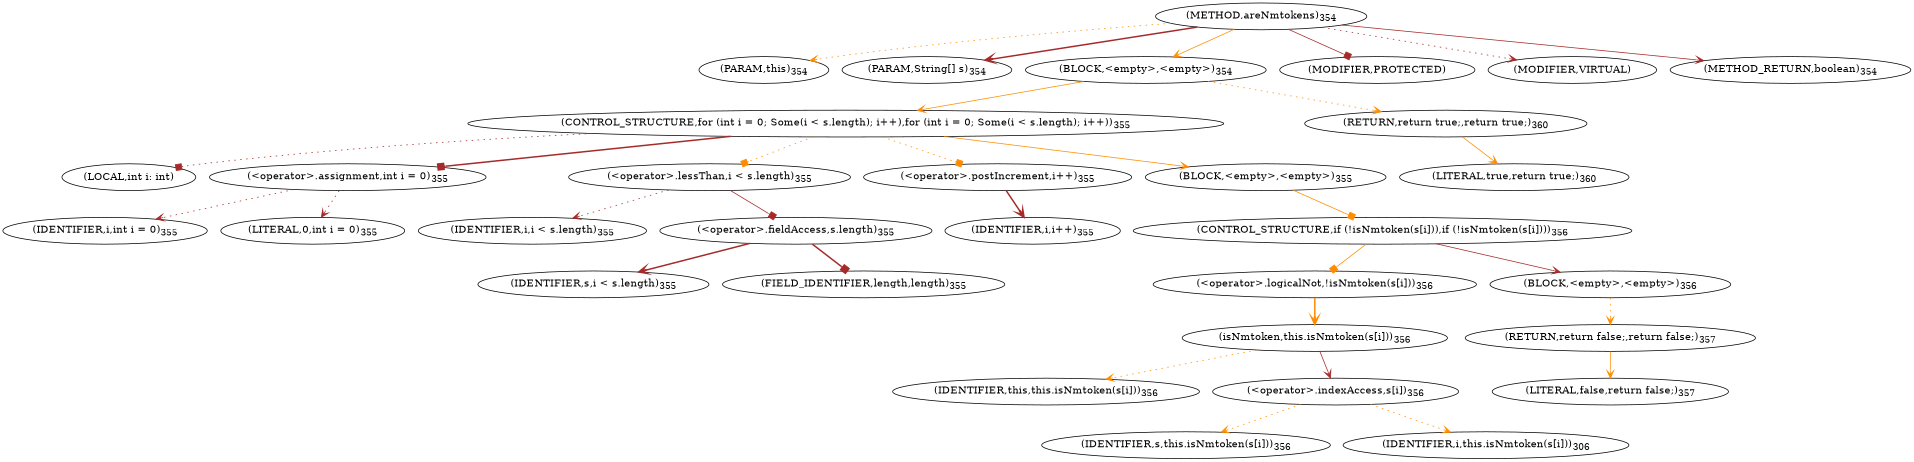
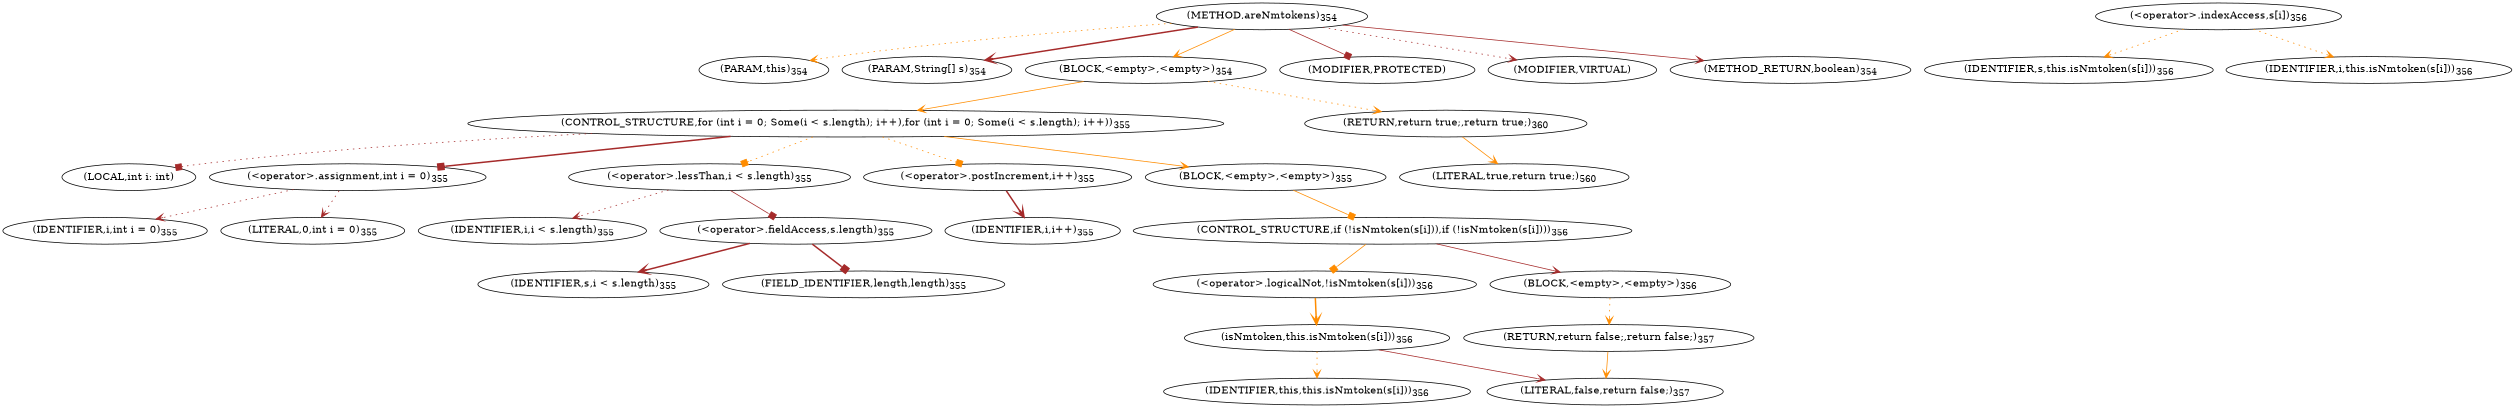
(1588, 176) -> (1588, 176)
(1324, 361) -> (1458, 364)
(1581, 444) -> (2464, 69)
